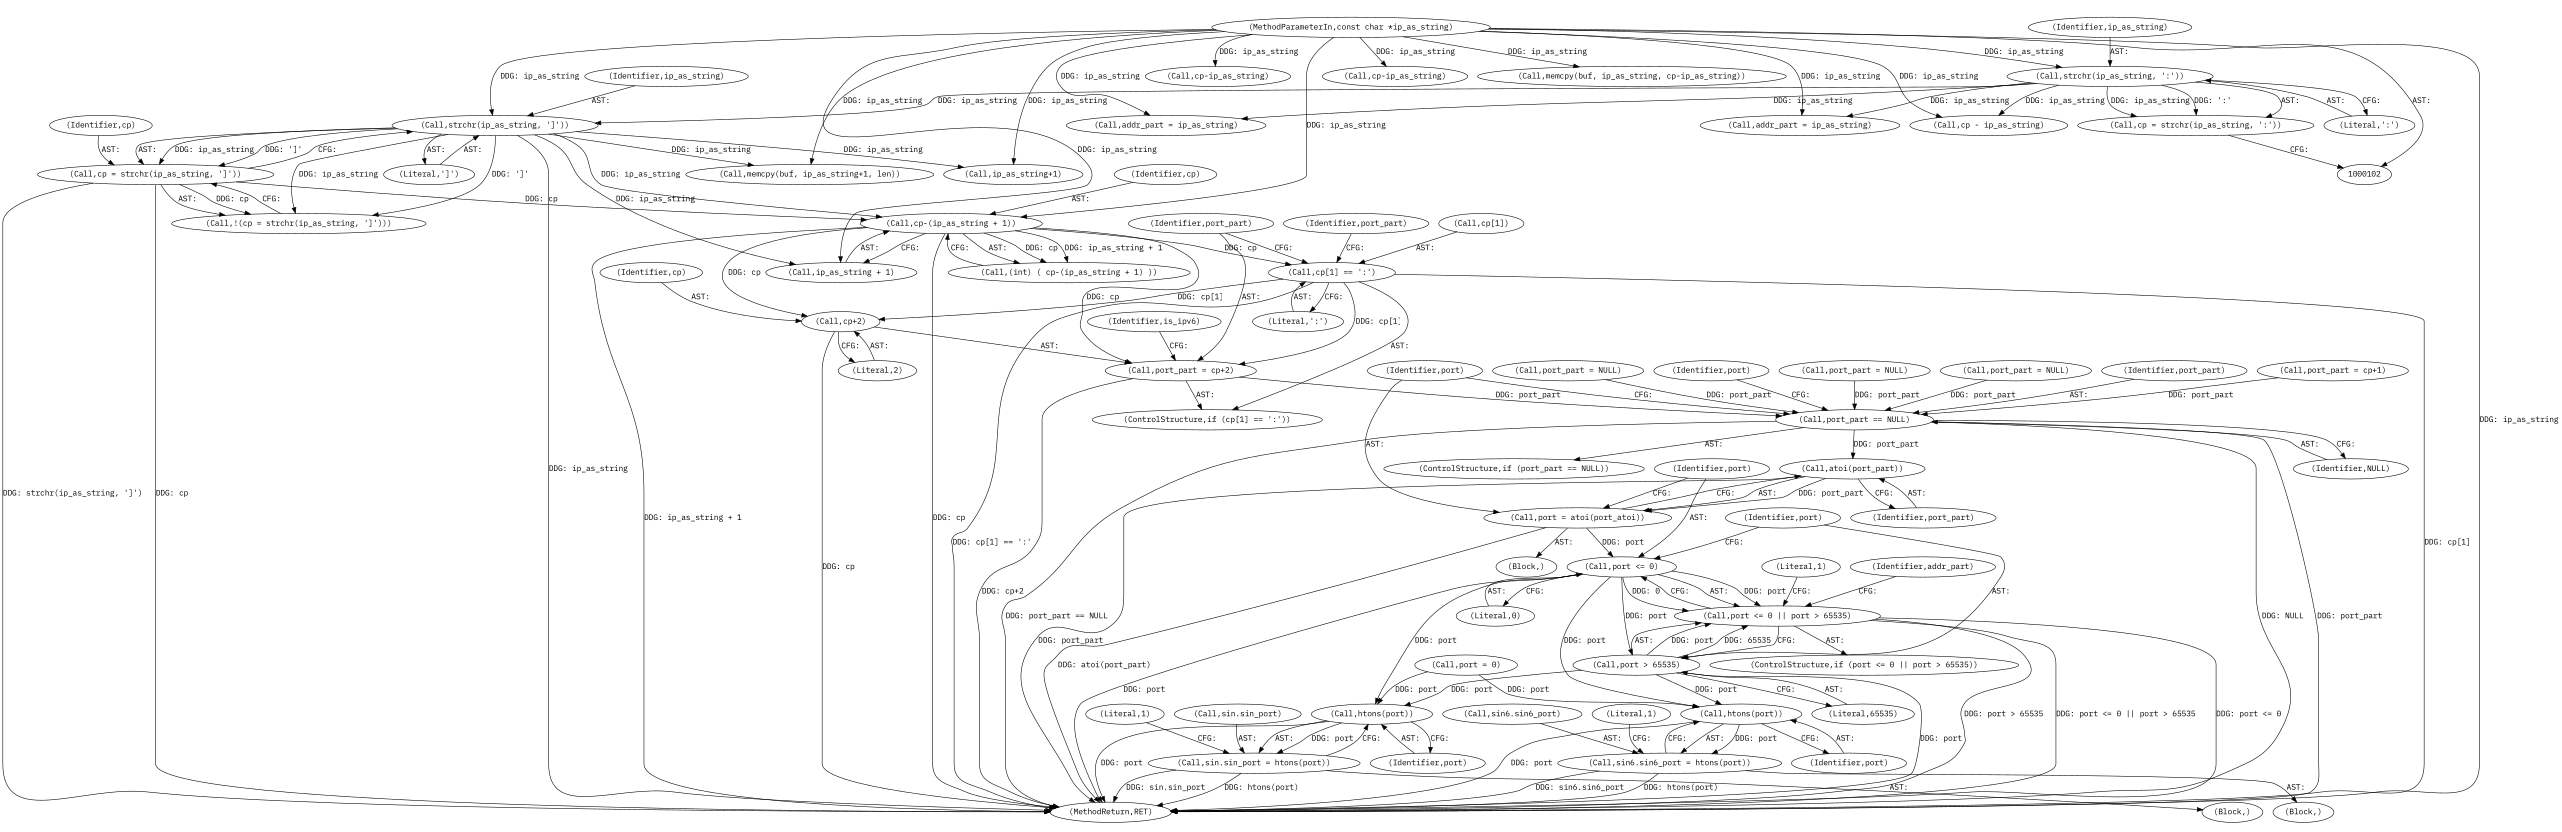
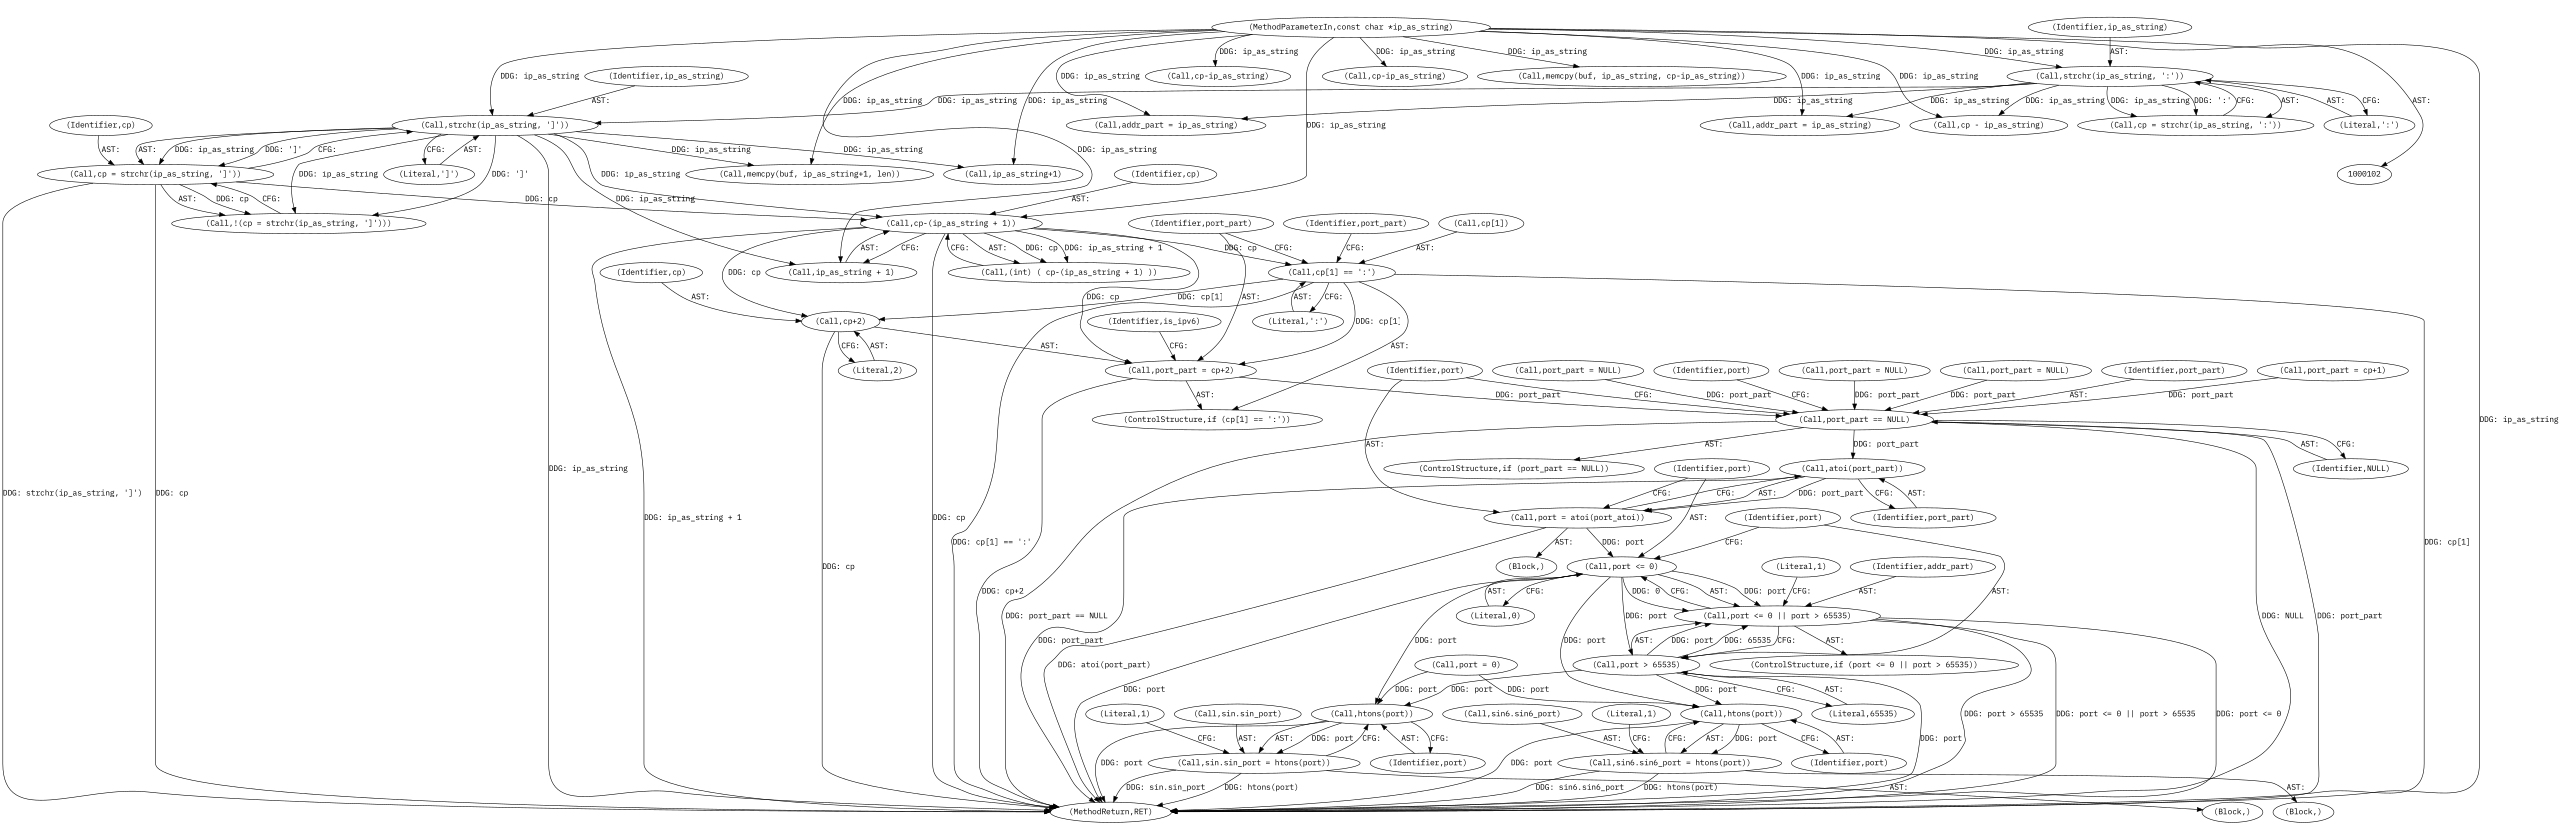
(439, 150) -> (439, 150)
(2283, 151) -> (2230, 93)
(1870, 592) -> (1870, 592)
